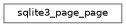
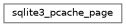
(63, 13) -> (63, 13)
